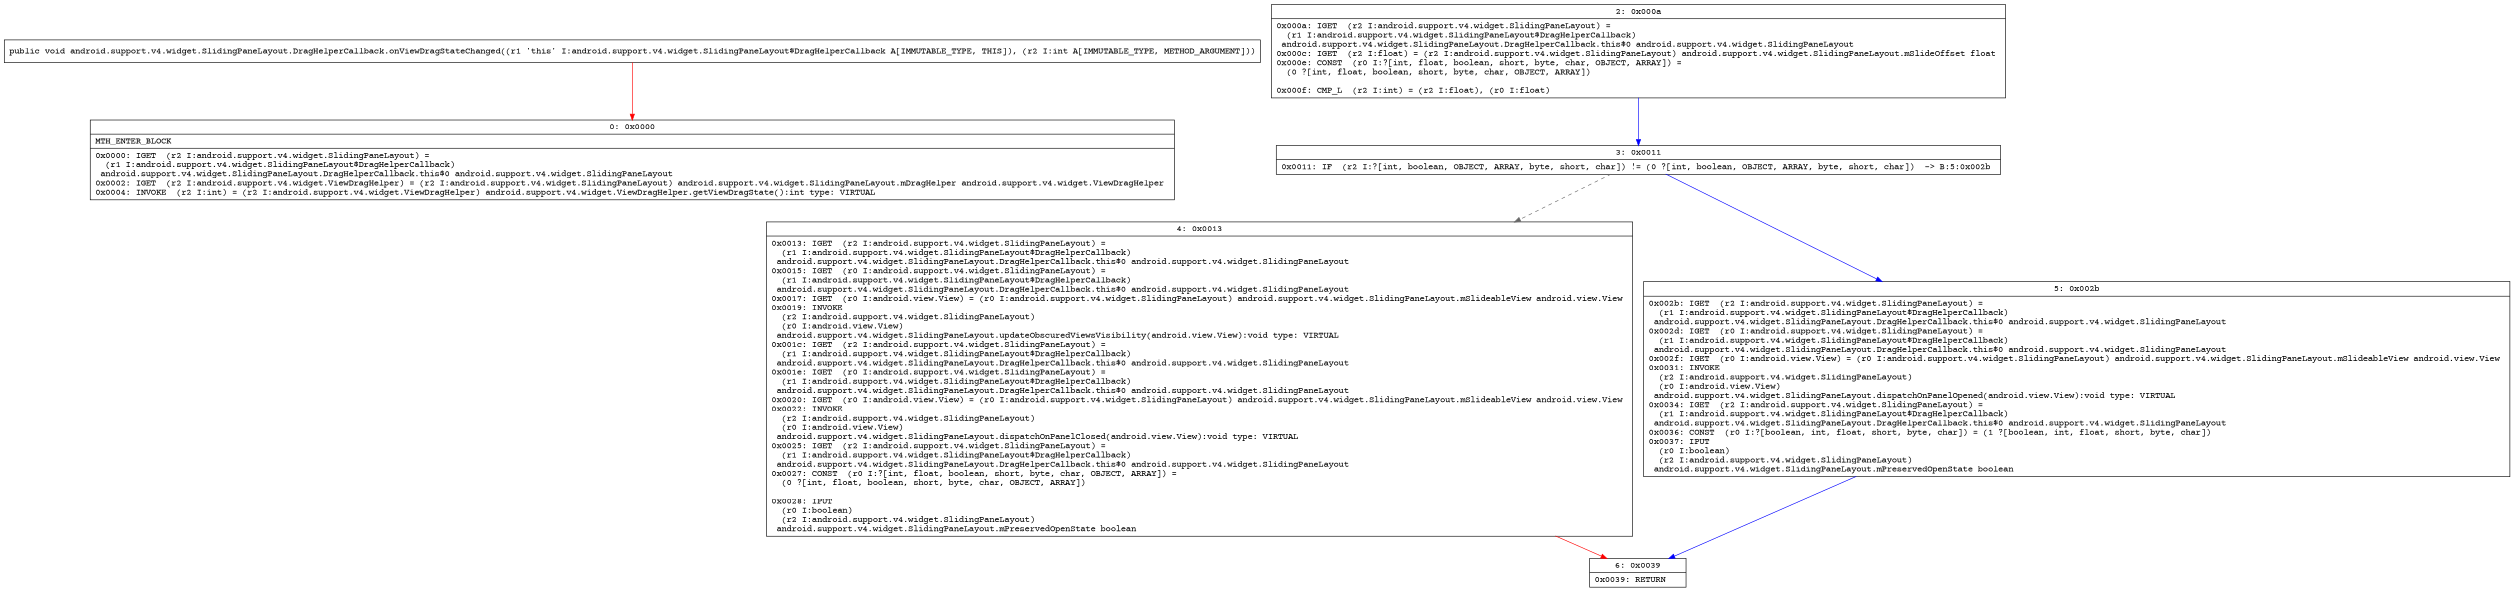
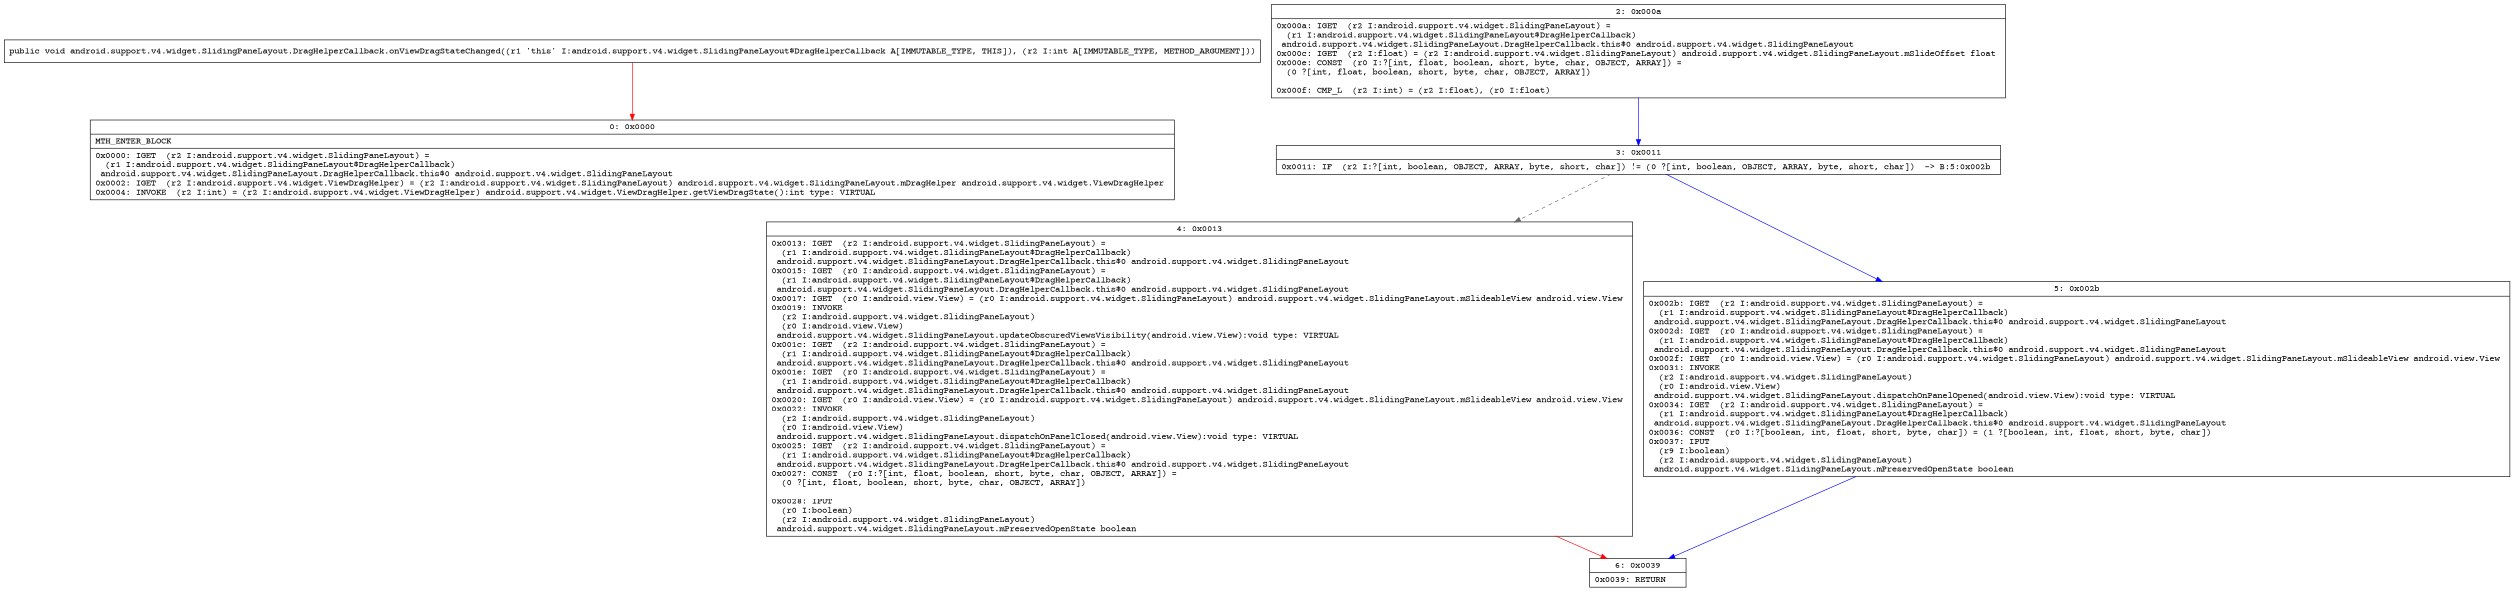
(1689, 451) -> (1689, 451)
